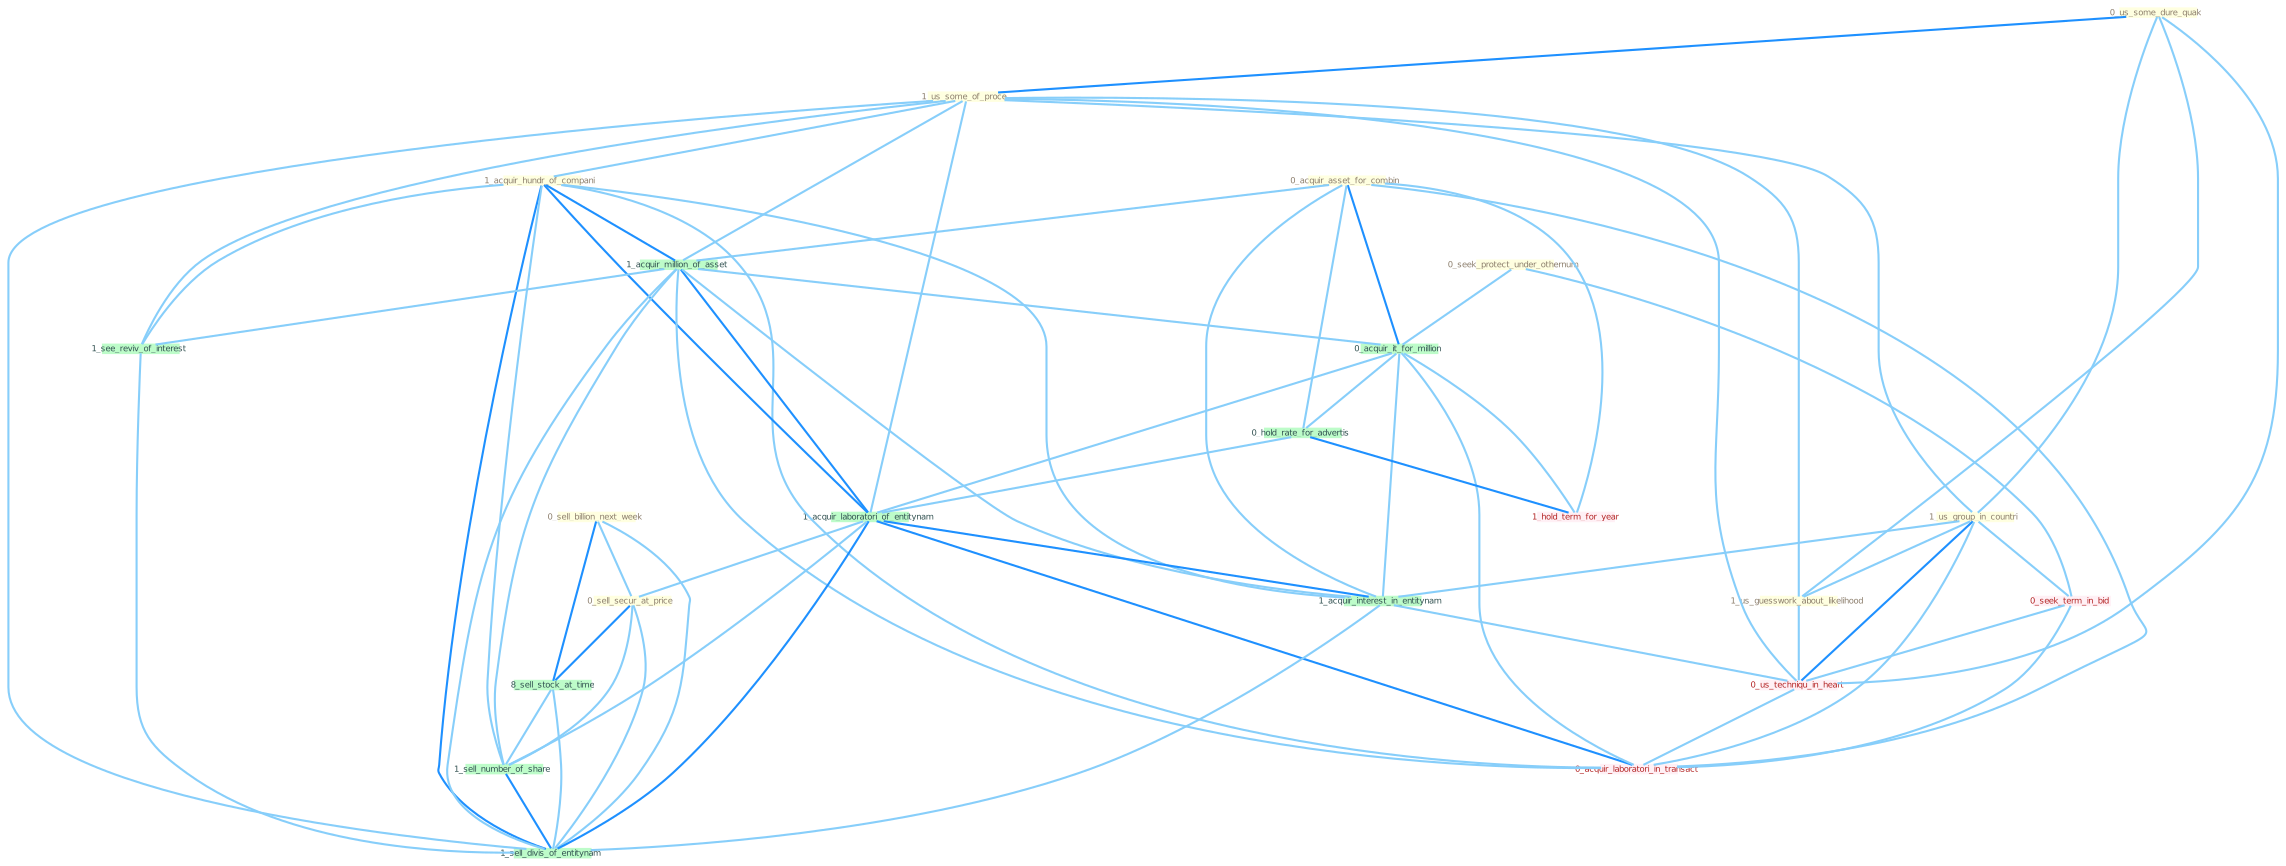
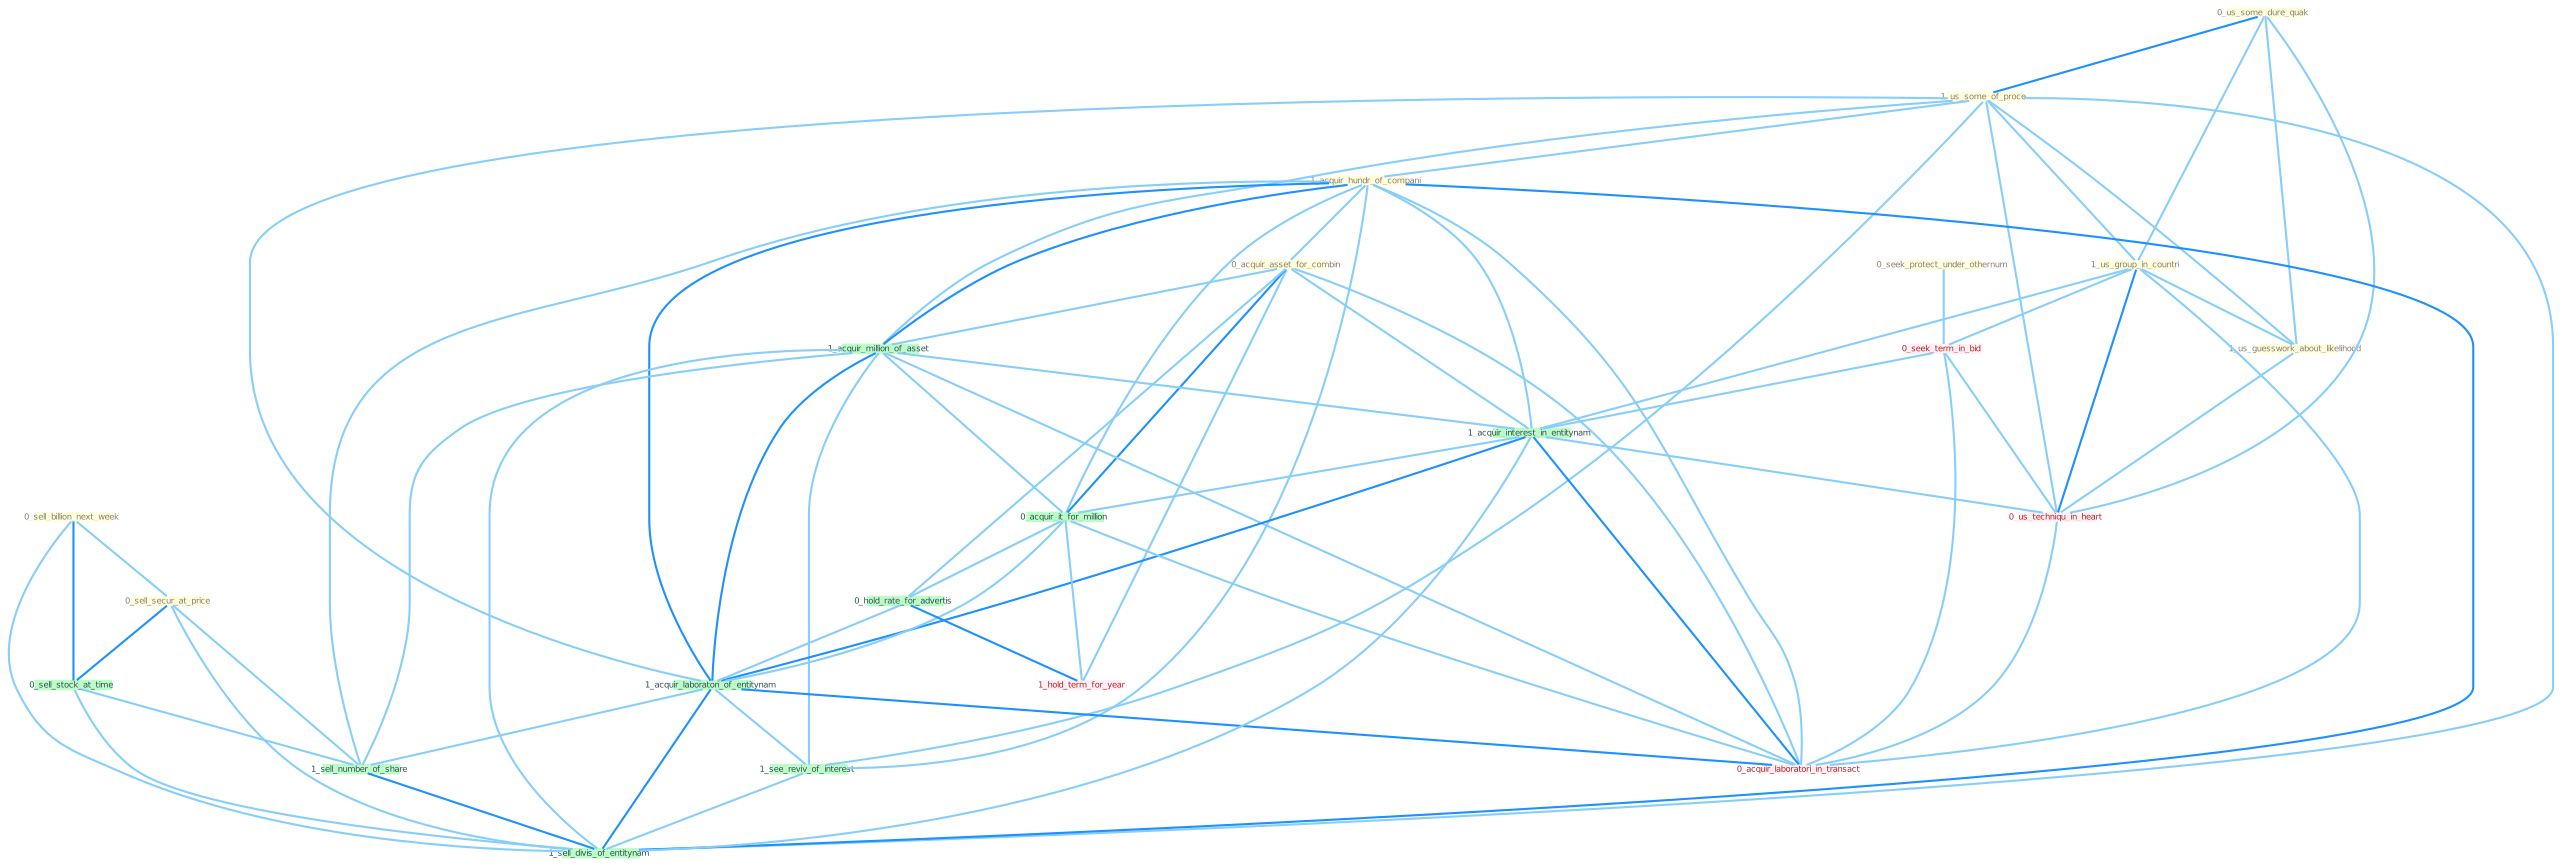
none -> (1328, 223)
(1457, 307) -> (1181, 317)
none -> (1738, 391)
(751, 559) -> (761, 727)
none -> (1666, 601)
(553, 685) -> (73, 685)
